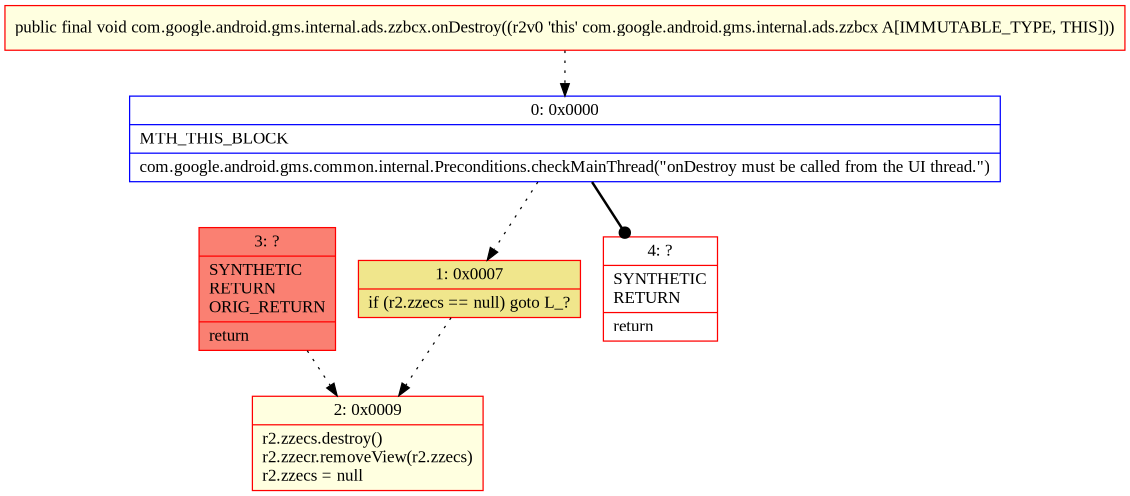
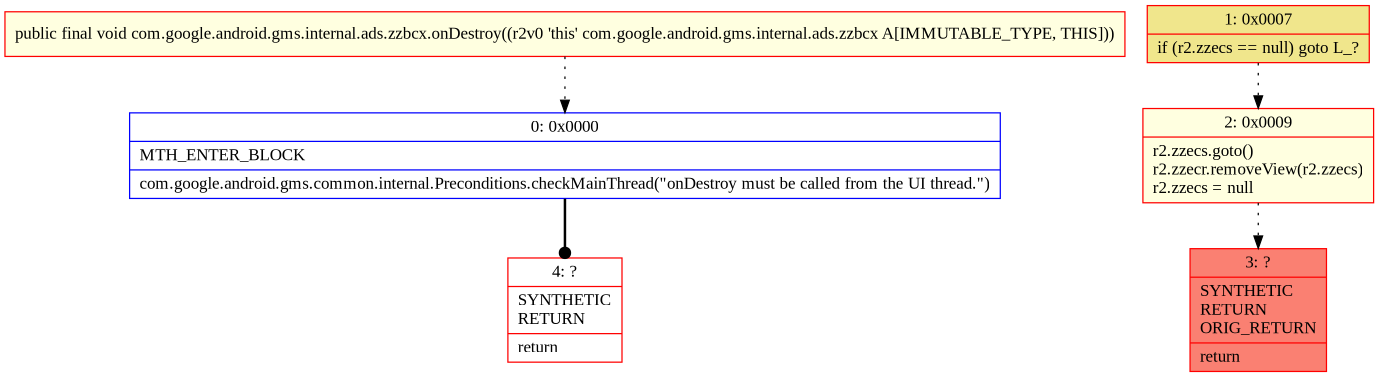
(215, 138) -> (223, 155)
(516, 216) -> none
(319, 368) -> (1258, 219)
(322, 438) -> (1204, 151)
